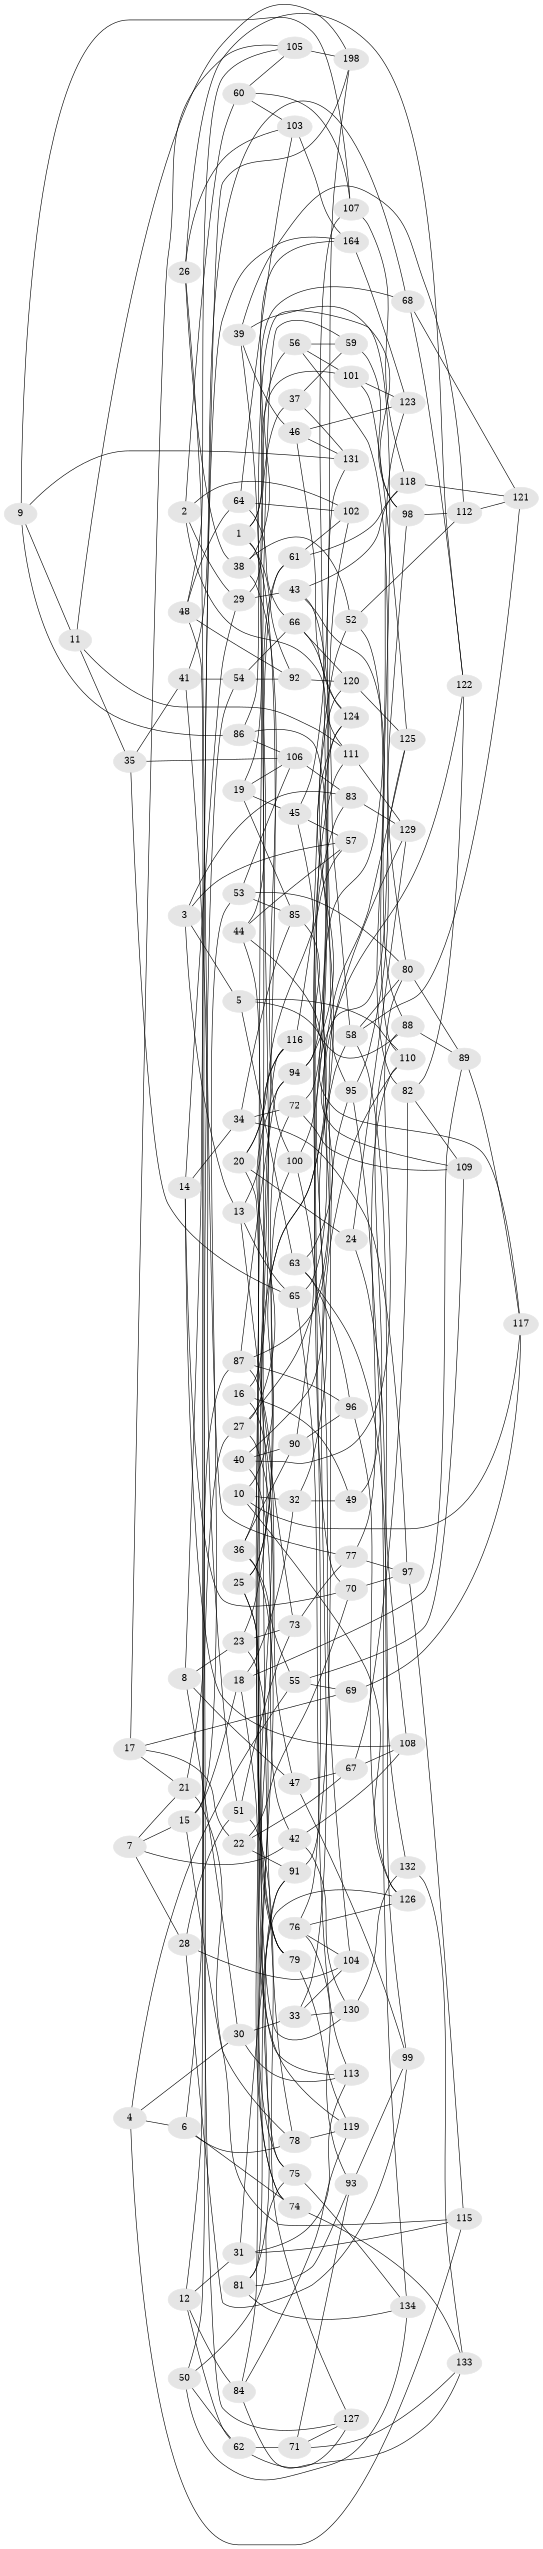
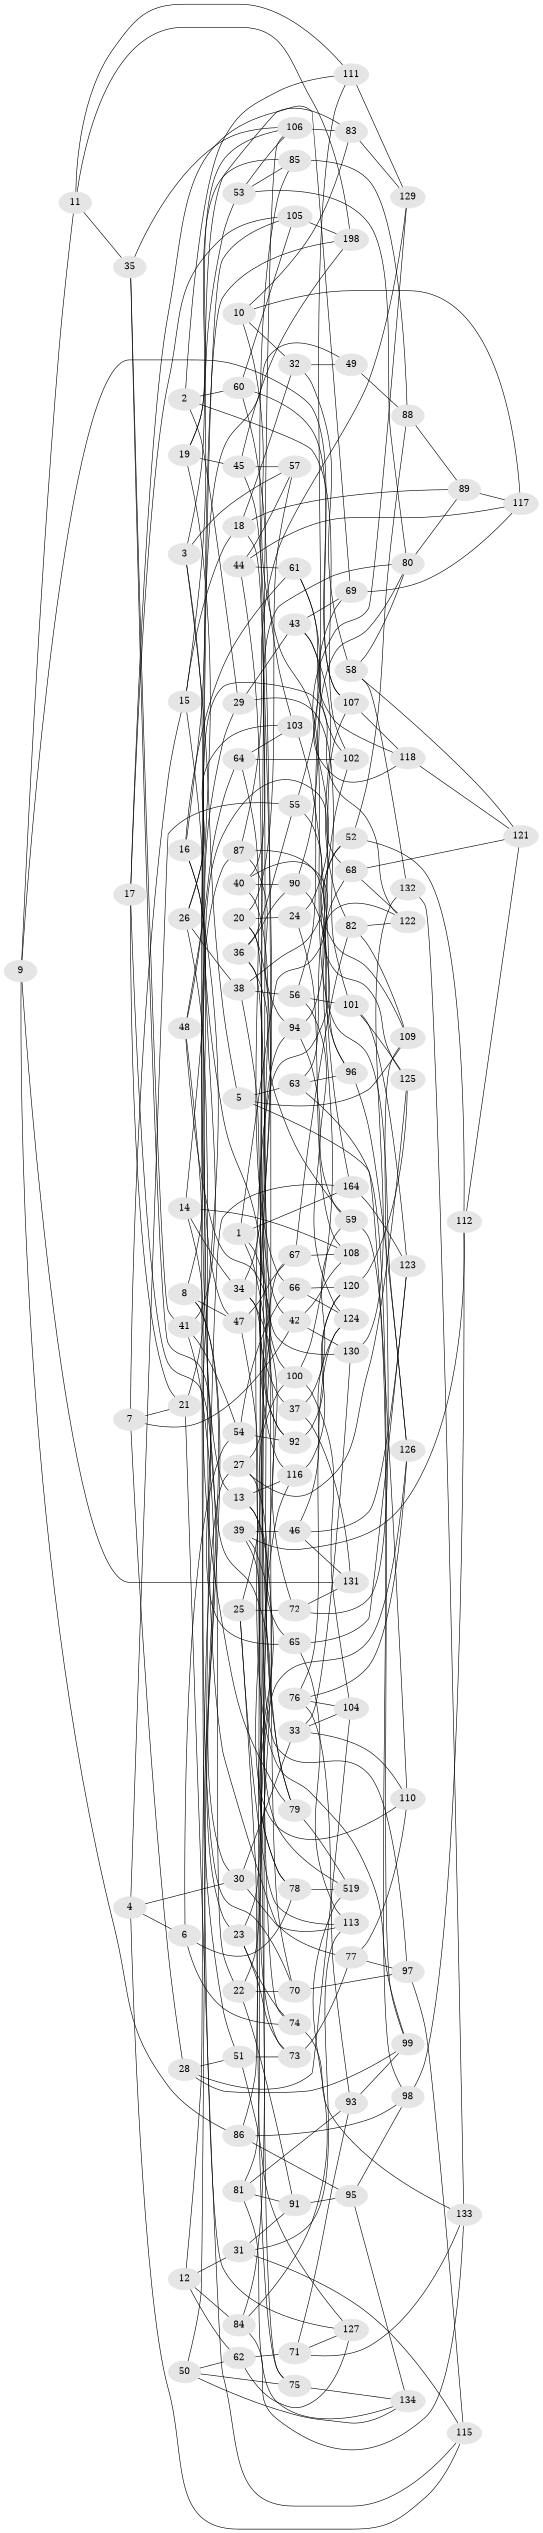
(332, 810) -> (317, 612)
(274, 1570) -> (205, 1088)
(351, 2128) -> (351, 1889)
